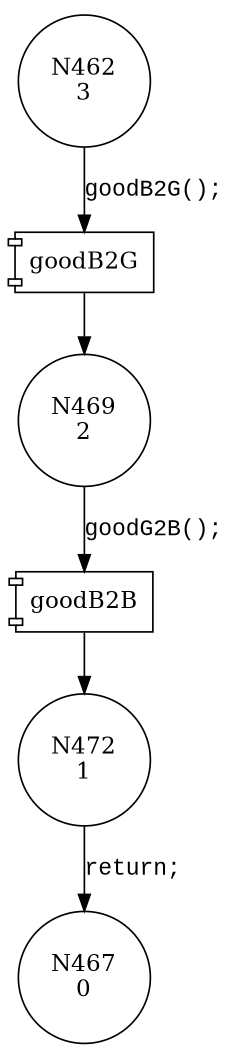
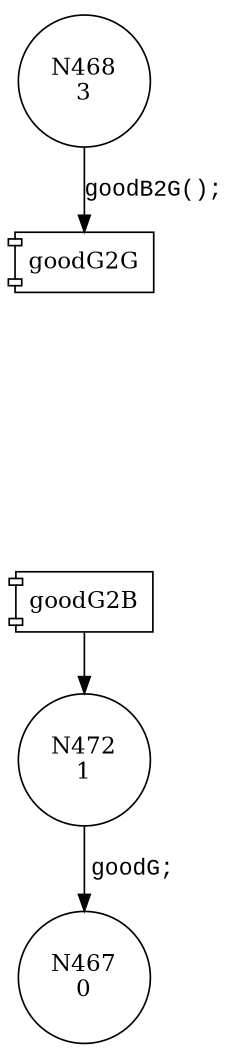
(84, 81) -> (84, 81)
(84, 262) -> (84, 262)
(84, 420) -> none
(84, 602) -> (84, 602)
(133, 869) -> (133, 869)
